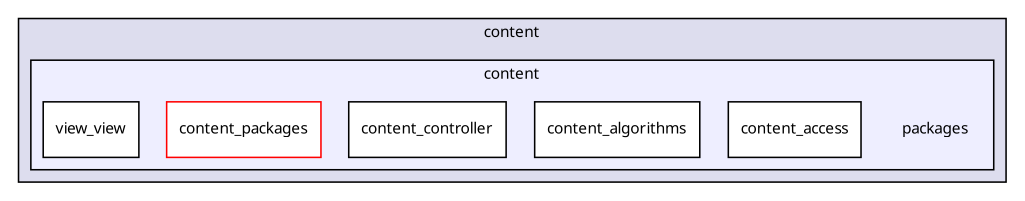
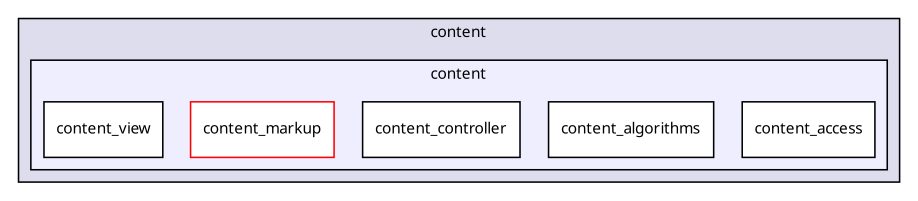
(91, 130) -> (103, 130)
(244, 130) -> (262, 130)
(935, 130) -> none
